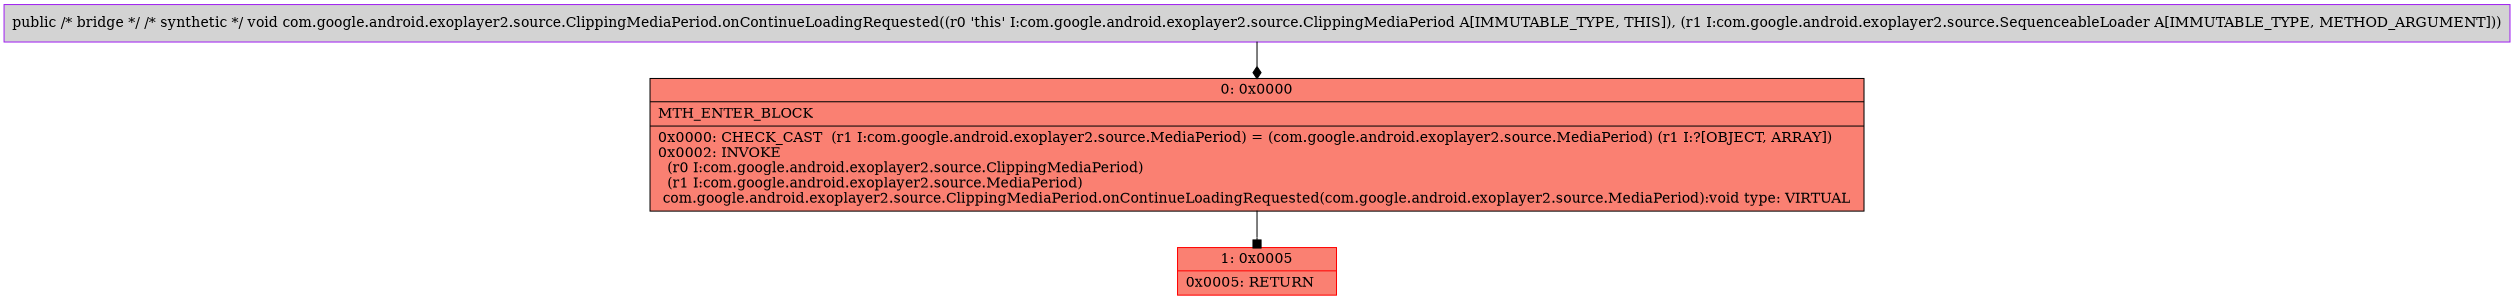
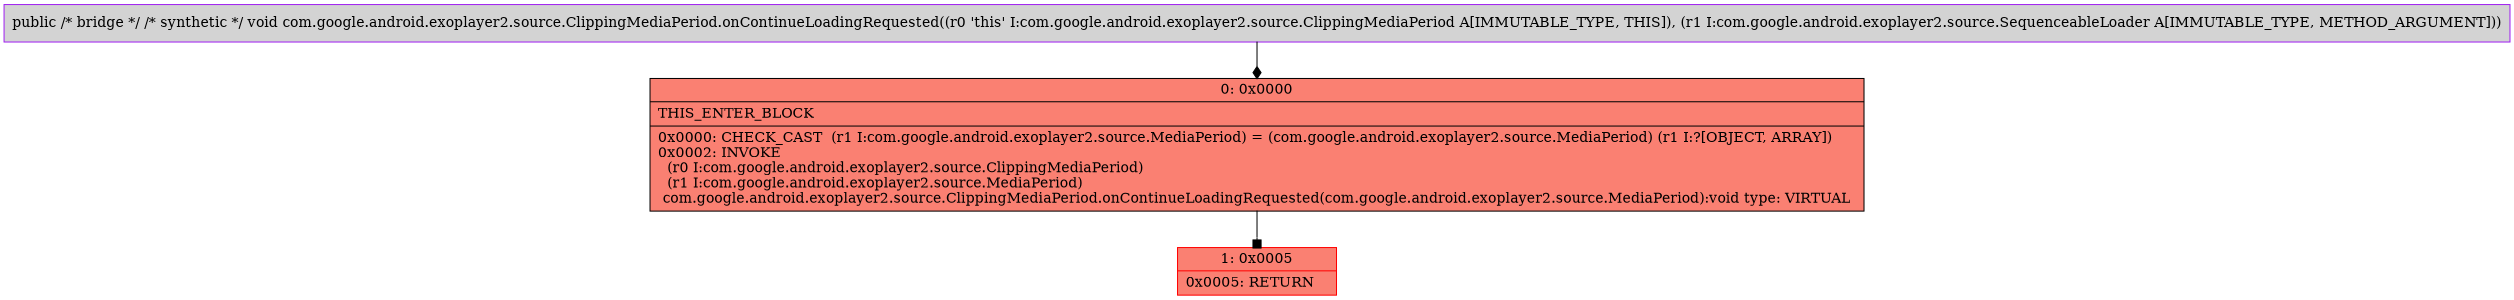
(736, 113) -> (736, 113)
